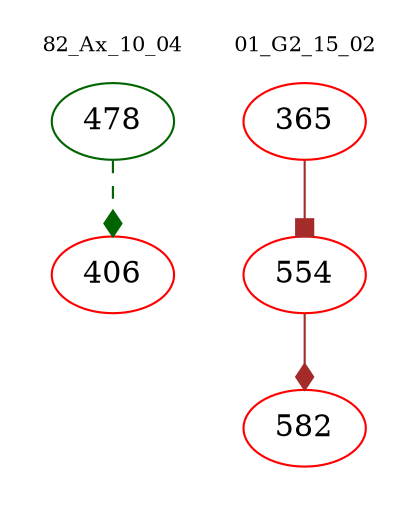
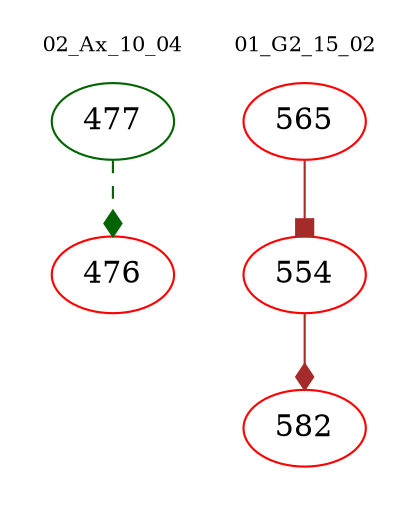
(113, 46) -> (113, 46)
(113, 121) -> (113, 121)
(305, 121) -> (305, 121)
(113, 275) -> (113, 275)
